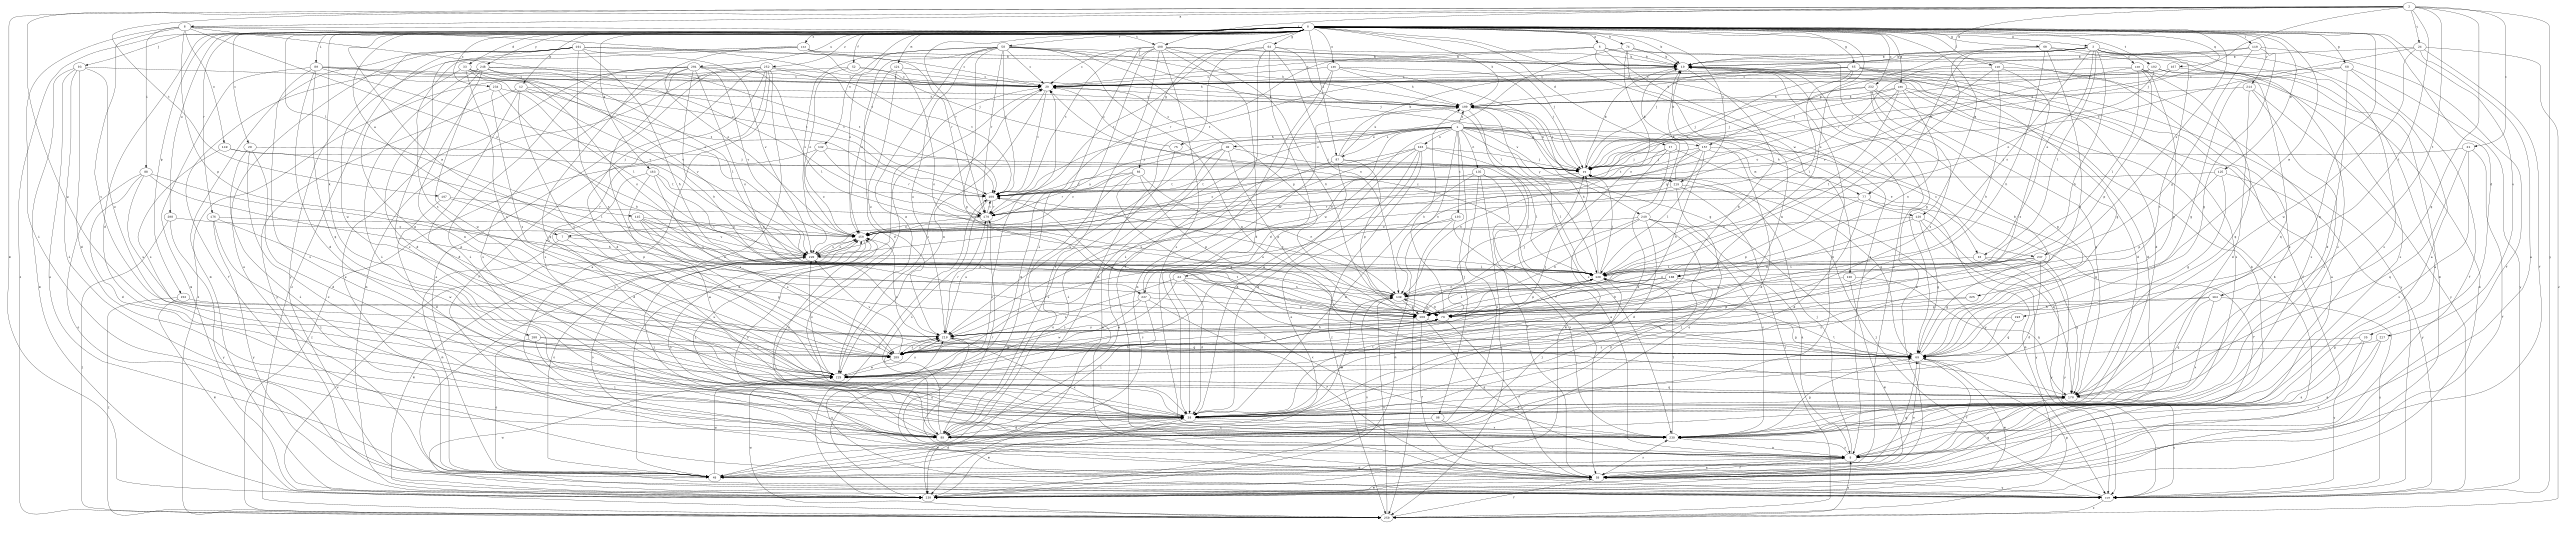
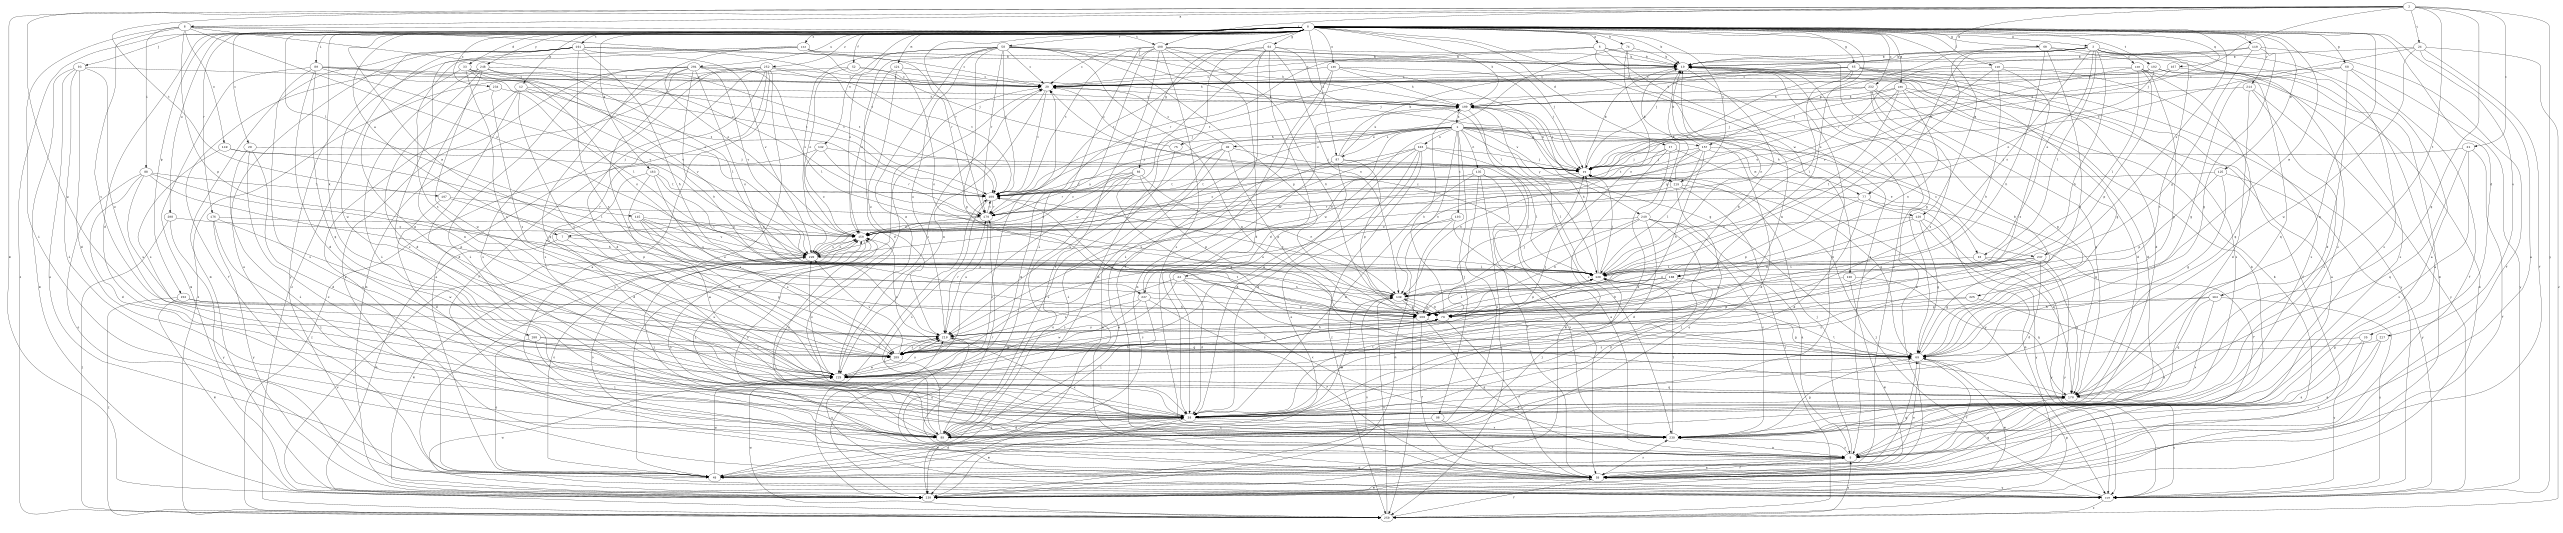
none -> (942, 31)
(750, 77) -> none
(1728, 112) -> (1447, 100)
(1461, 118) -> (1458, 115)
none -> (567, 192)
none -> (1071, 216)
none -> (1001, 222)
(2285, 256) -> none
(1015, 271) -> (812, 305)
(1499, 283) -> (1724, 182)
(2017, 317) -> none
none -> (2161, 382)
none -> (1043, 422)
(449, 431) -> (327, 473)
(783, 487) -> (794, 444)
